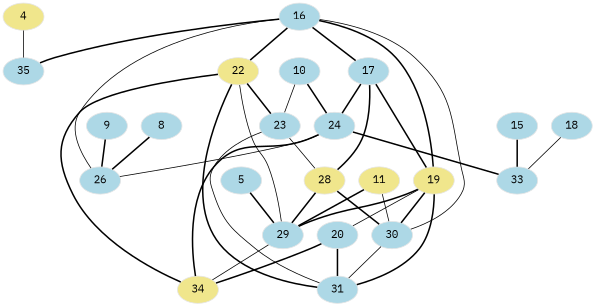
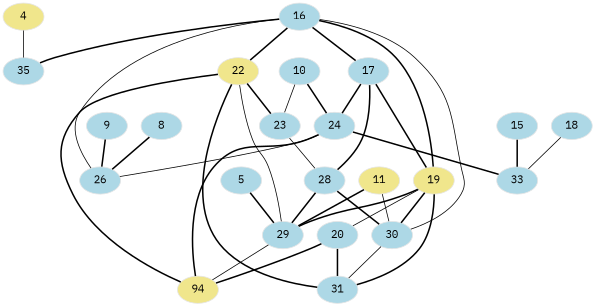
(325, 180) -> (325, 180)
(225, 219) -> none
(198, 290) -> (198, 290)
